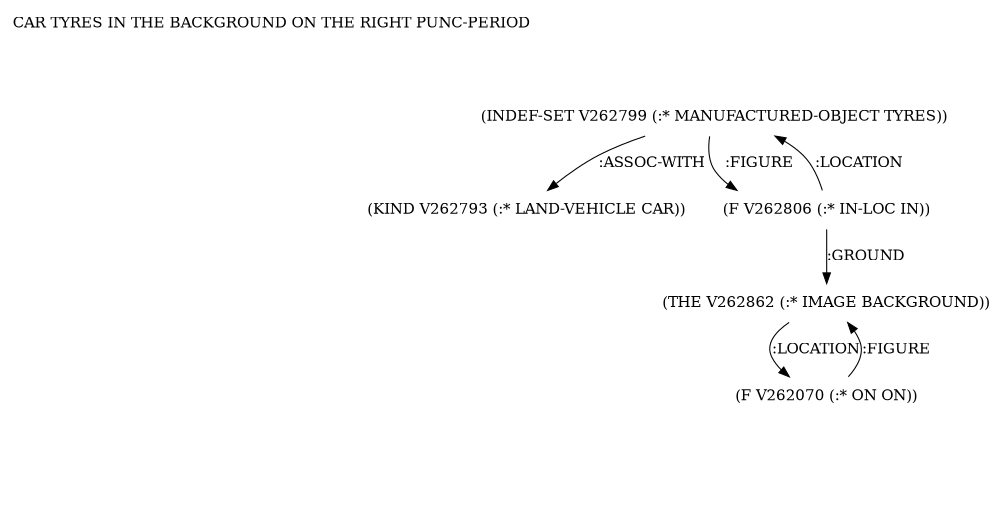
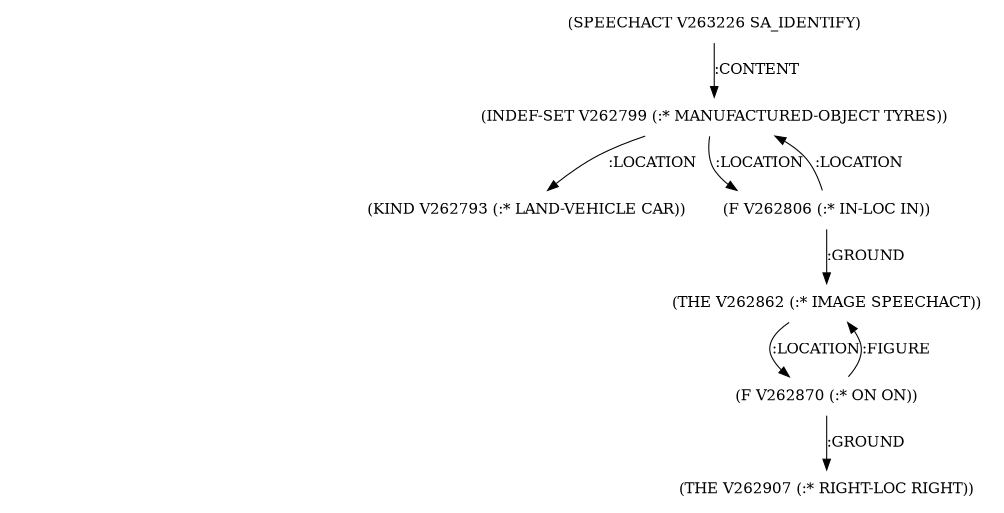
(272, 24) -> none
none -> (714, 24)
(652, 163) -> (652, 163)
(759, 163) -> (759, 163)
(827, 303) -> (827, 303)
(827, 396) -> (827, 396)
none -> (827, 489)
